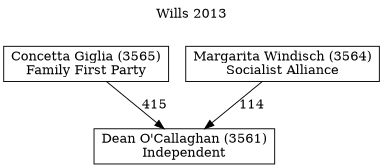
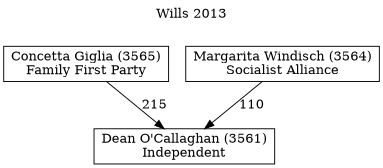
(155, 105) -> (155, 105)
(252, 105) -> (252, 105)
